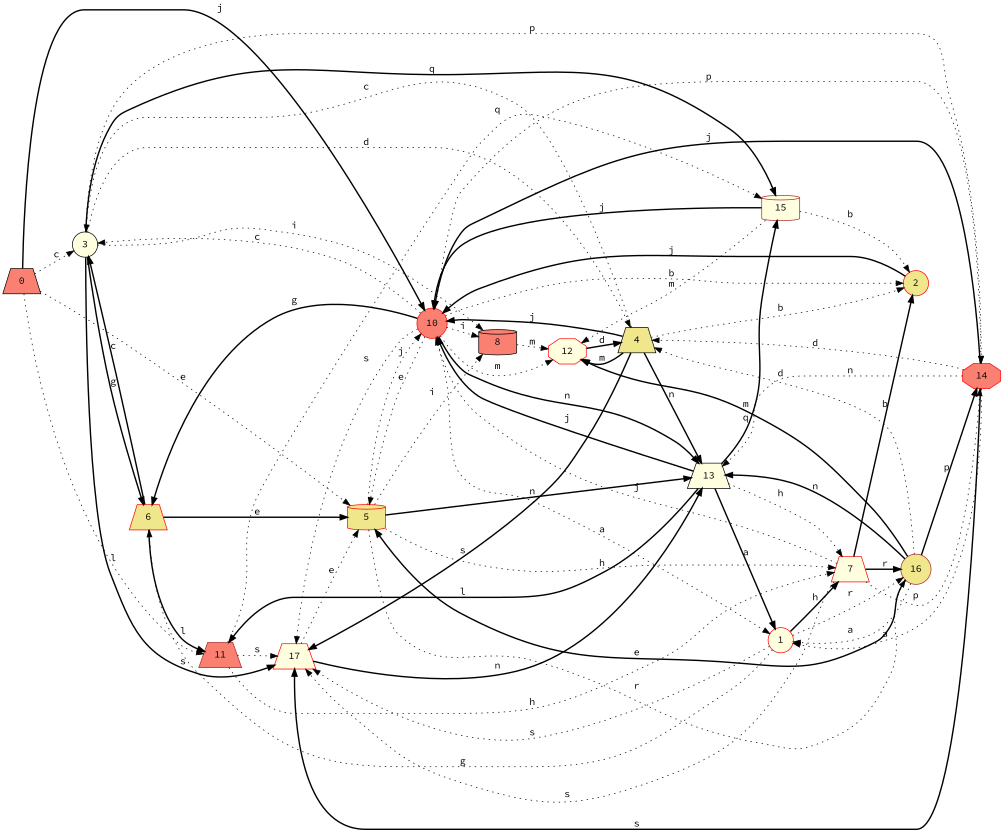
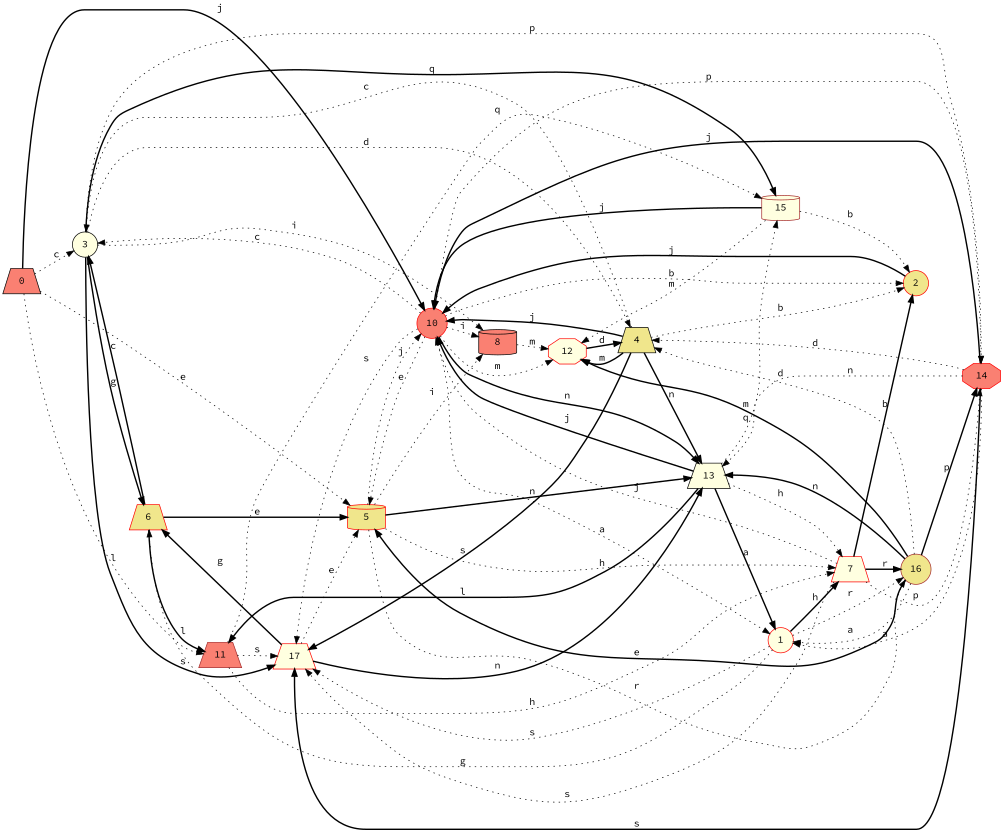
(244, 340) -> (225, 590)
(759, 350) -> (759, 350)
